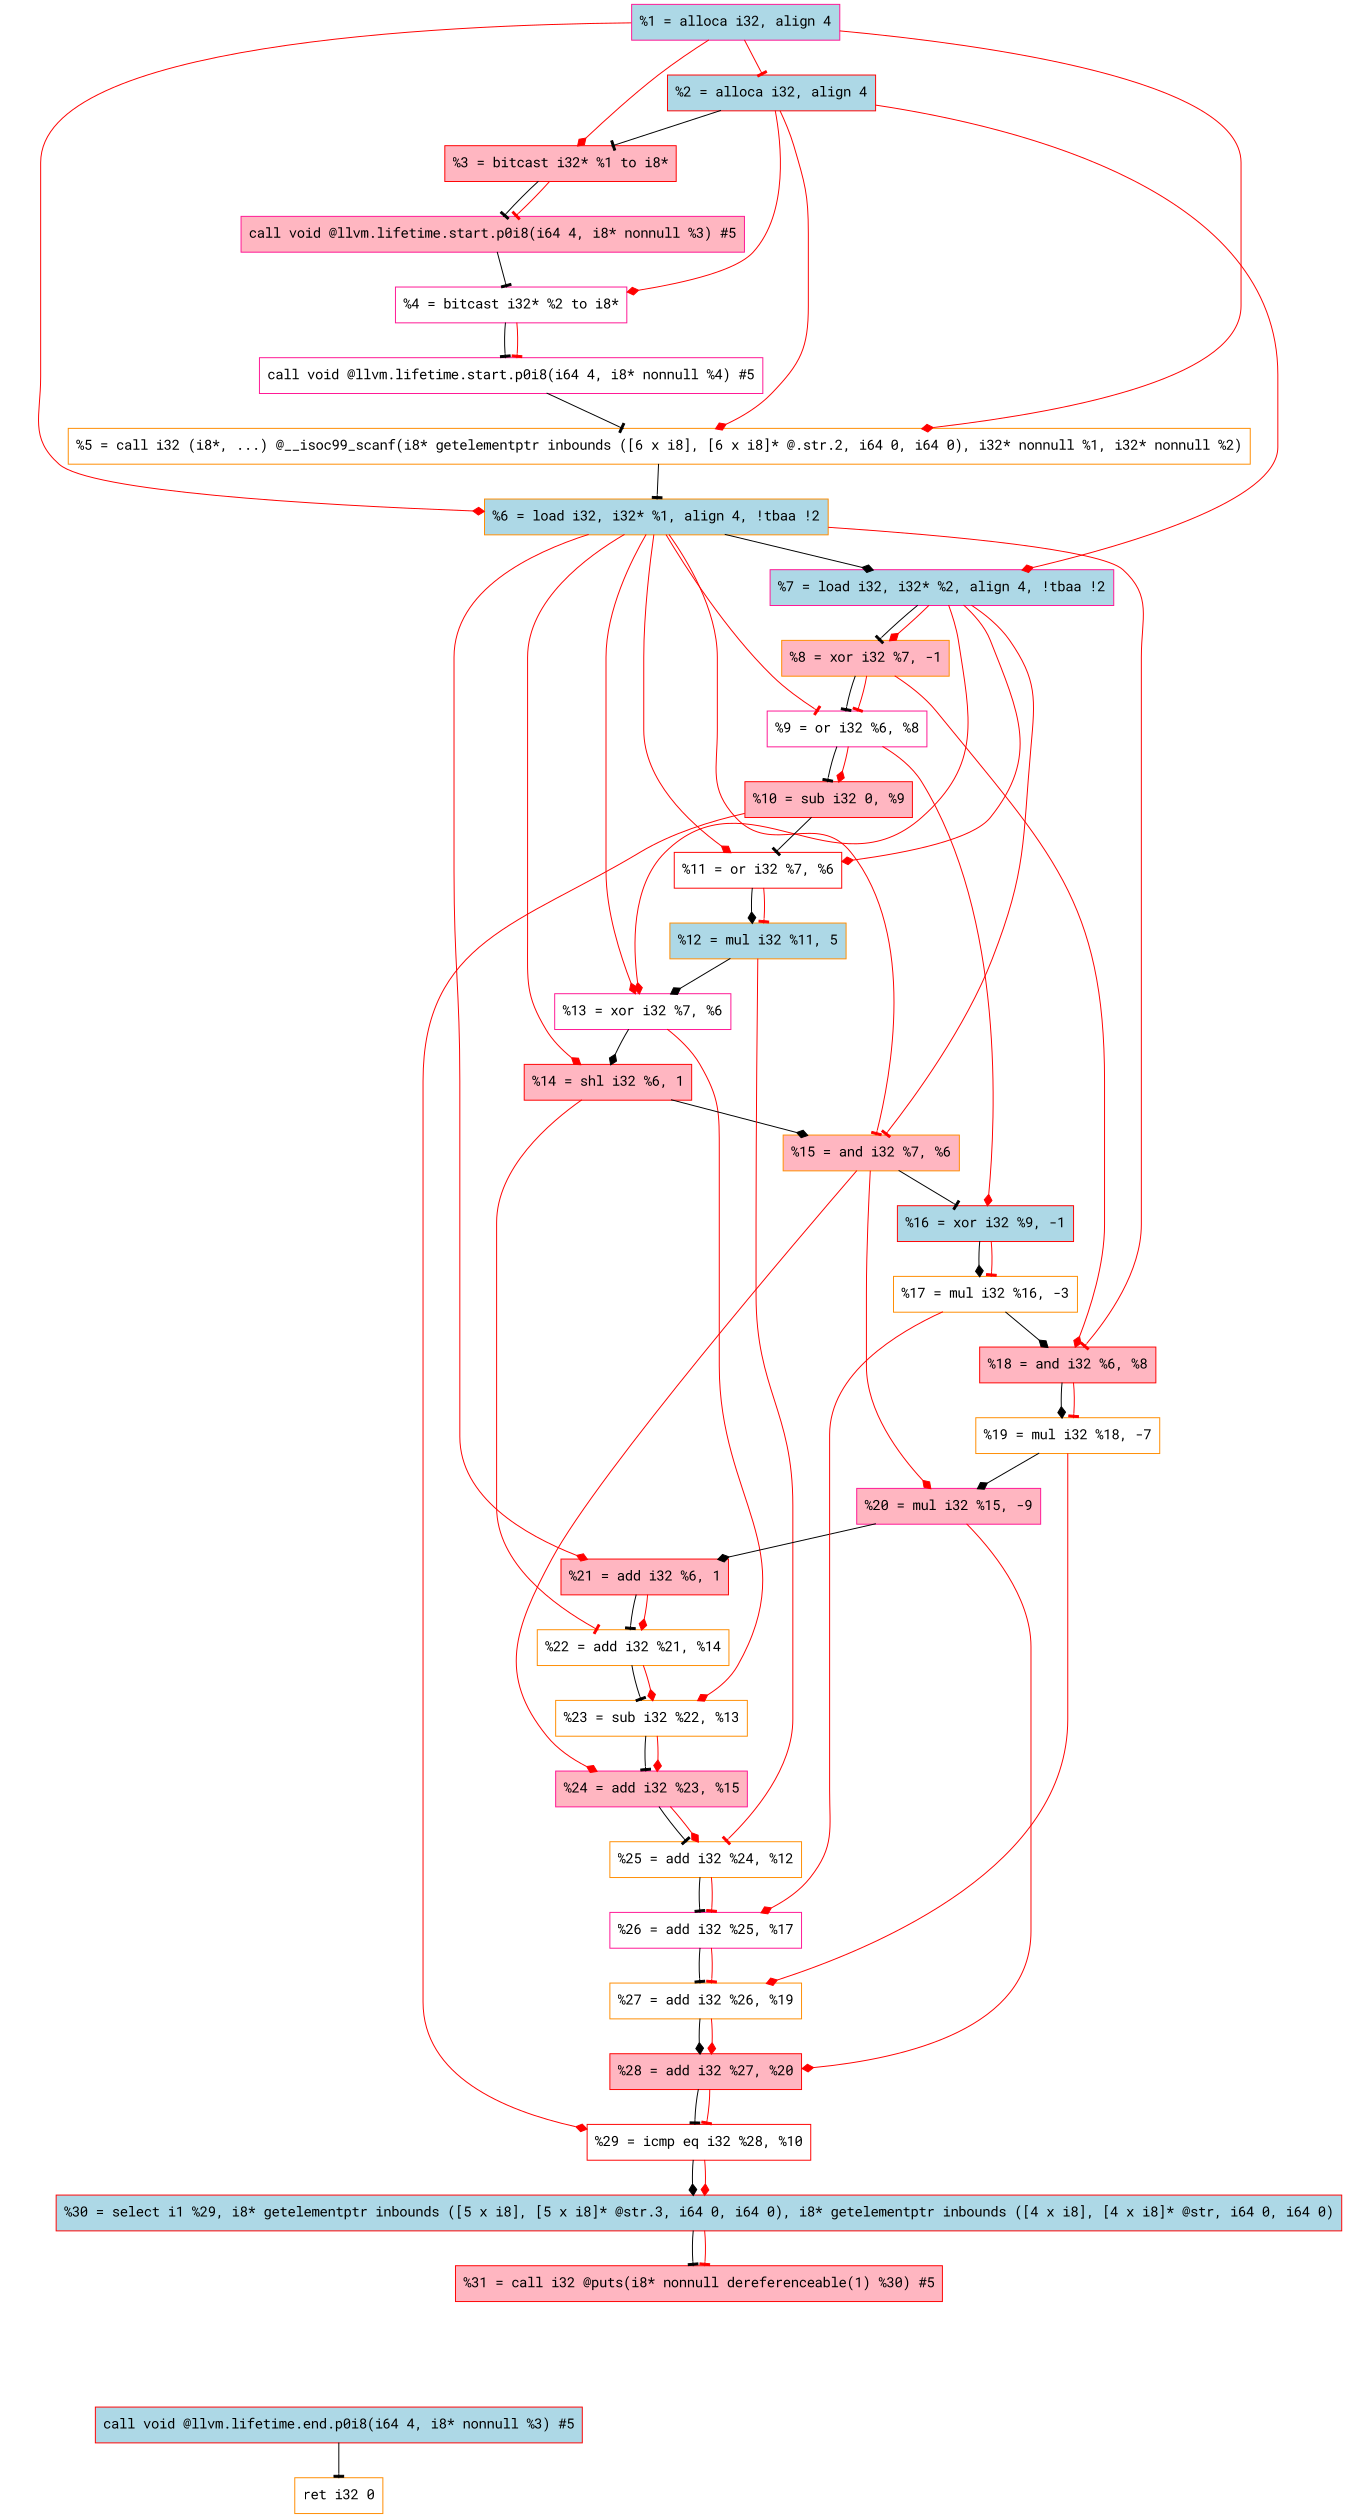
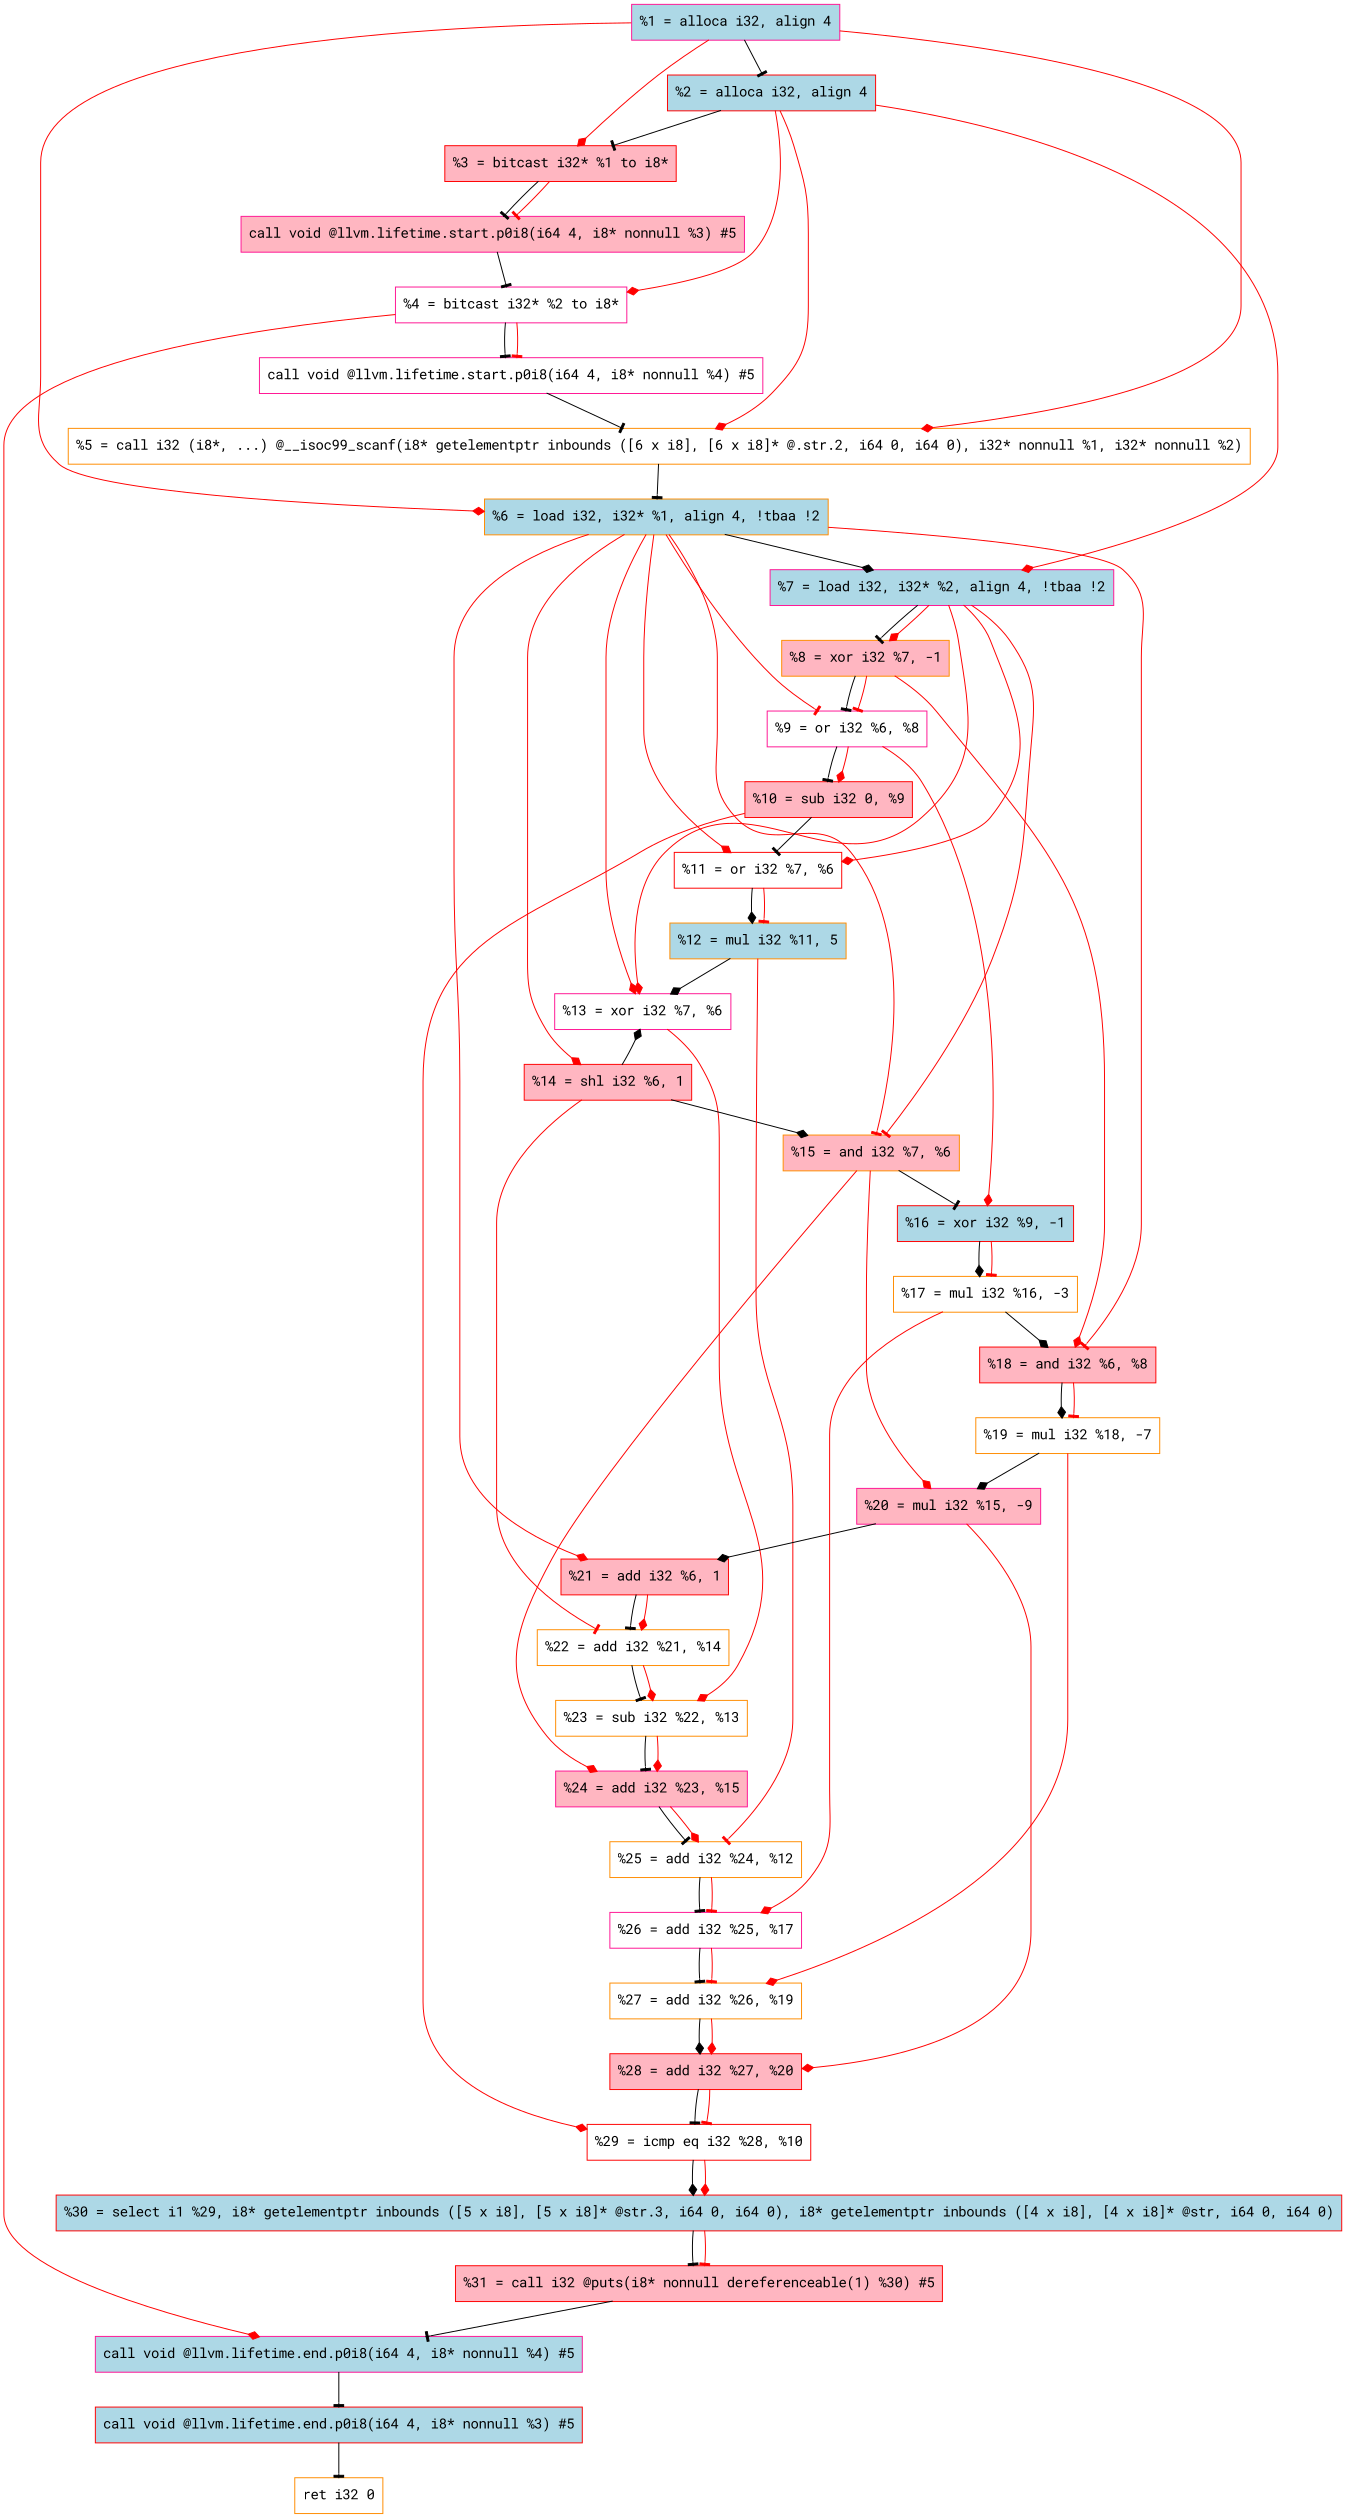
(753, 55) -> (753, 55)
(622, 1041) -> (629, 1053)
none -> (339, 2354)
